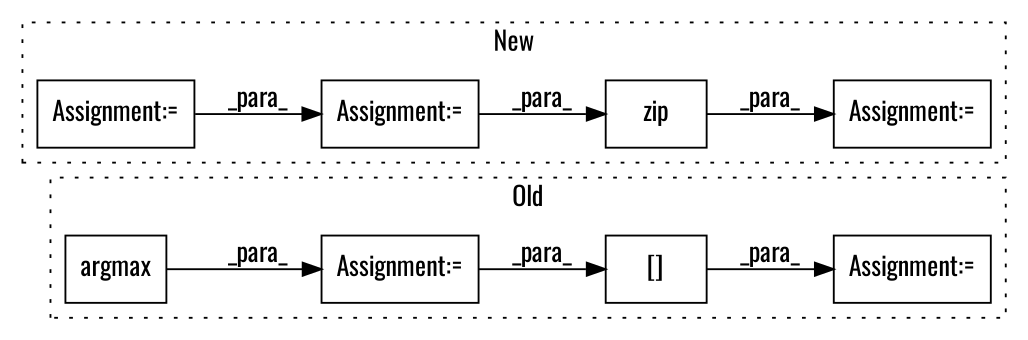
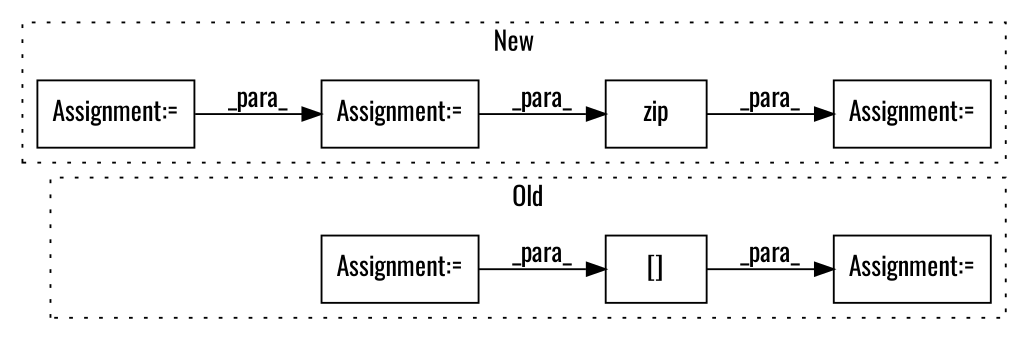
(116, 269) -> none
